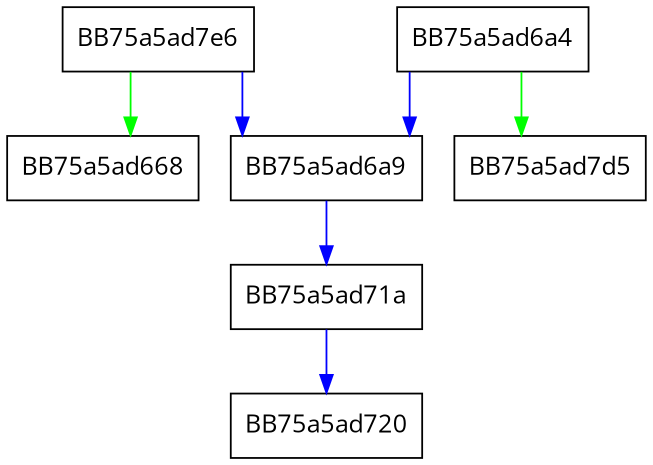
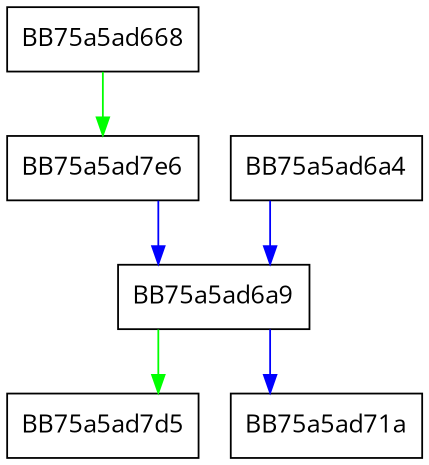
(131, 95) -> (103, 95)
(521, 95) -> (158, 352)
(326, 426) -> none
